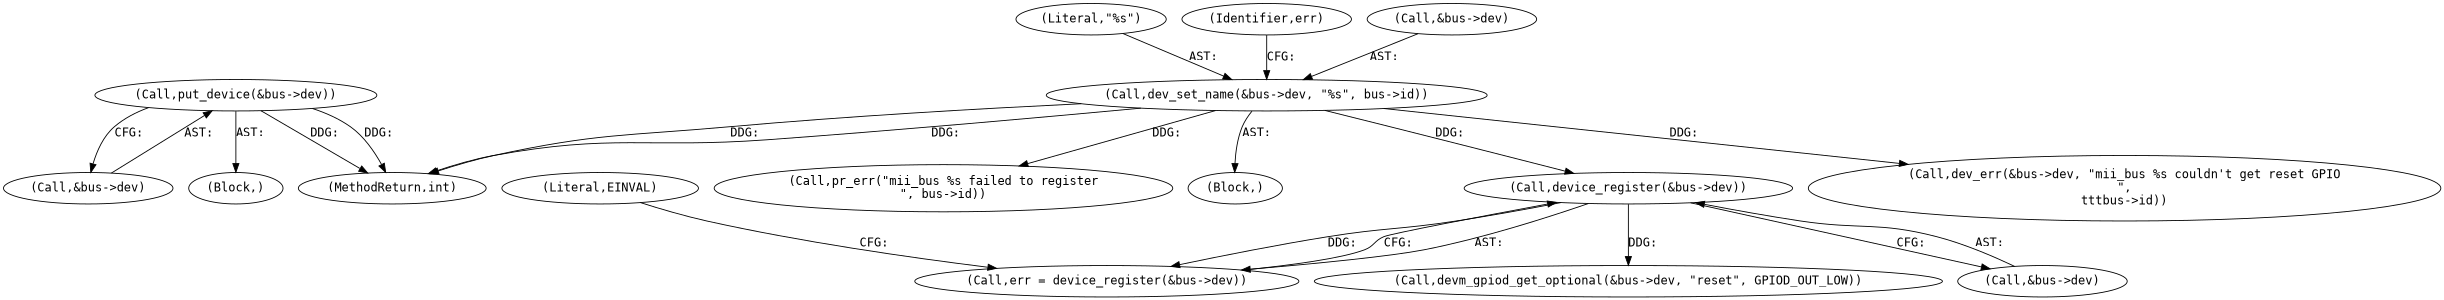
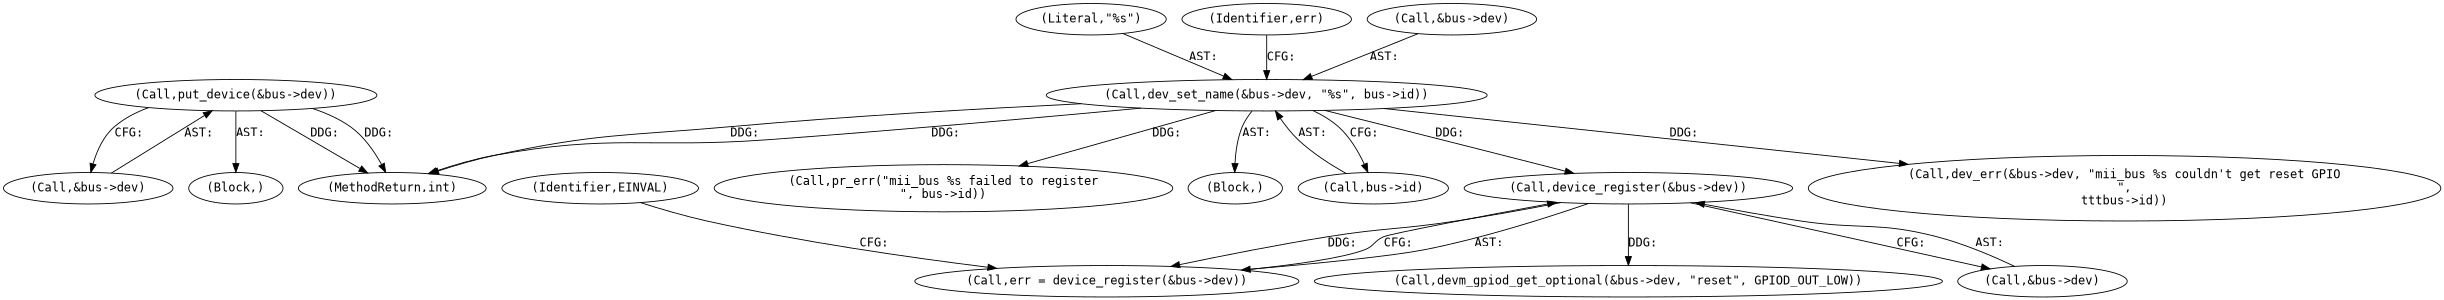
(600, 188) -> (600, 188)
none -> (1373, 188)
